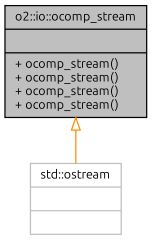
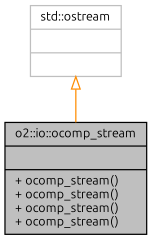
(76, 147) -> (76, 106)
